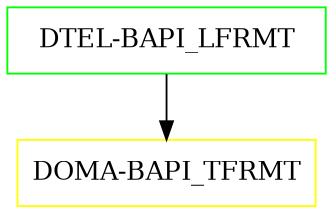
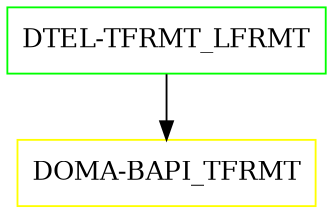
(167, 40) -> (167, 40)
